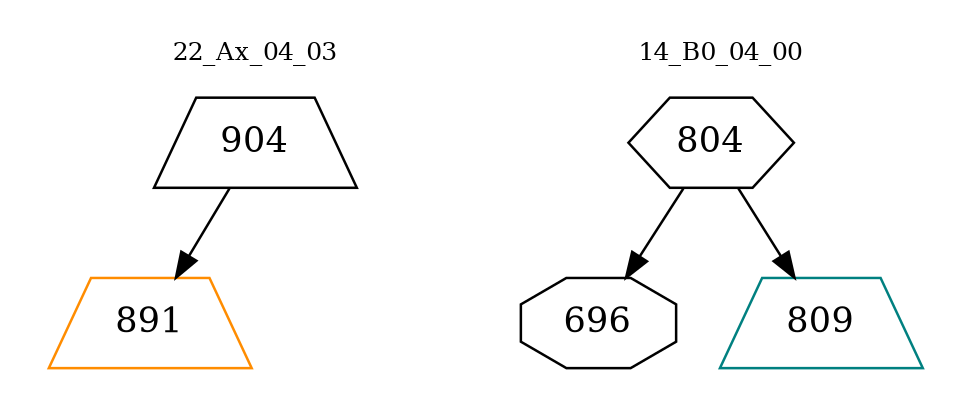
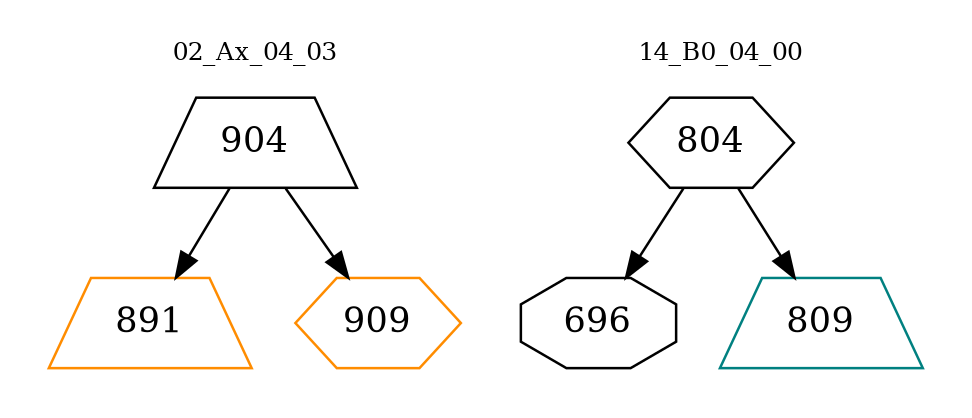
(255, 54) -> (255, 54)
none -> (378, 323)
